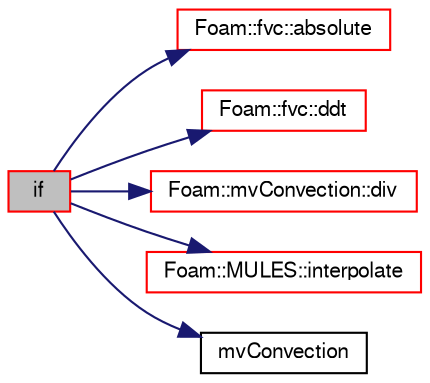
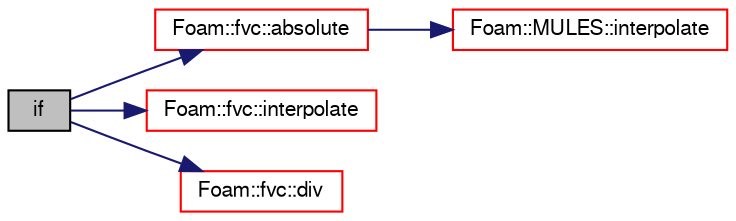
(284, 111) -> (262, 111)
(39, 191) -> (39, 111)
(284, 191) -> (262, 191)
(130, 226) -> (400, 30)
(284, 353) -> none
